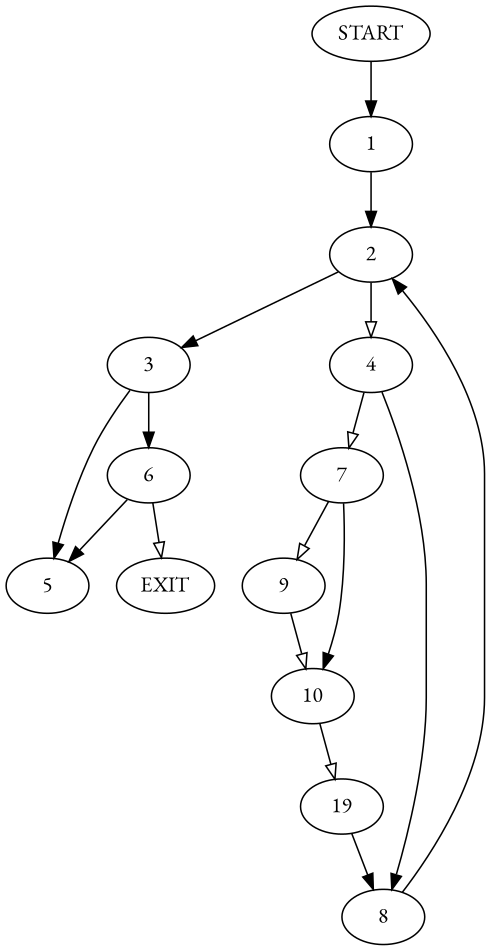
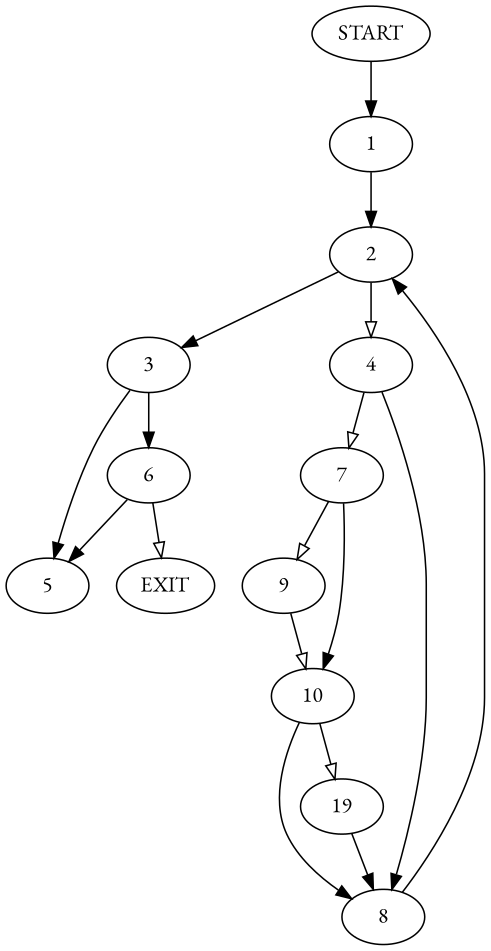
none -> (281, 816)
